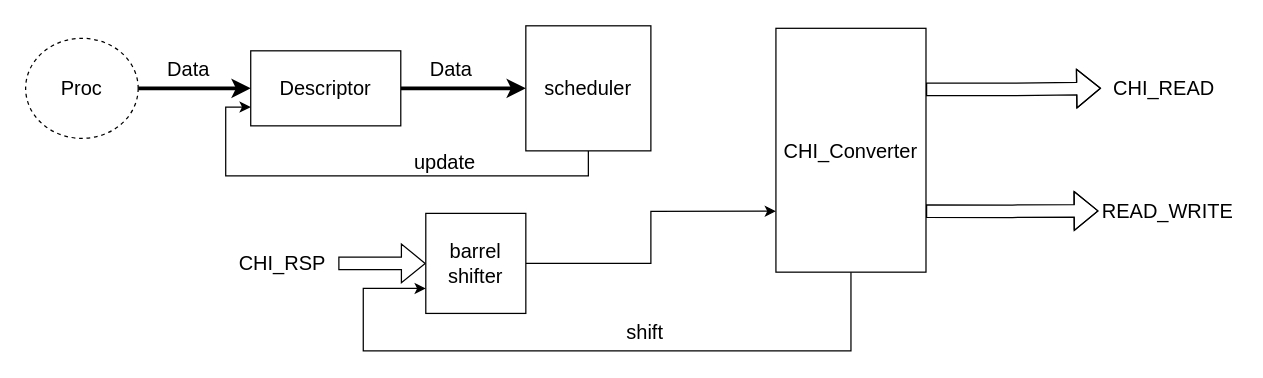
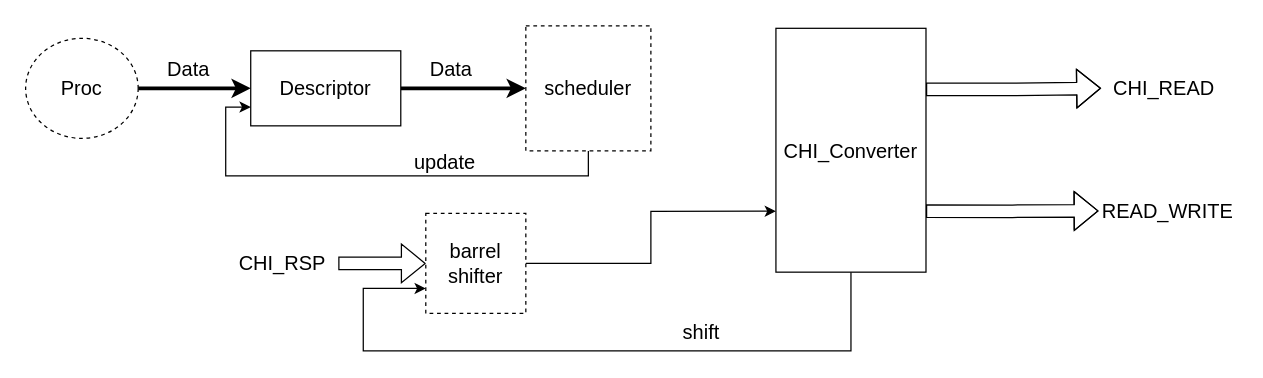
(588, 88) -> (588, 88)
(476, 263) -> (476, 263)
(644, 332) -> (701, 332)
